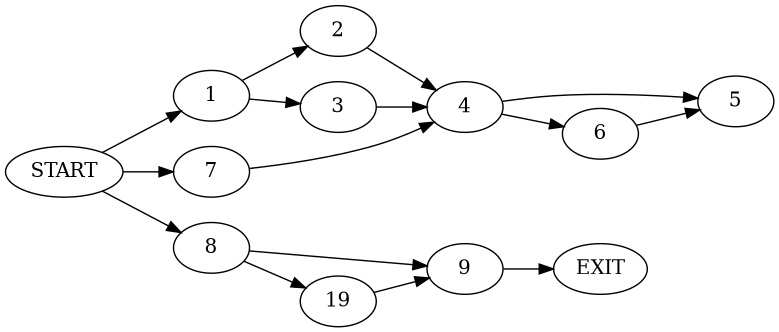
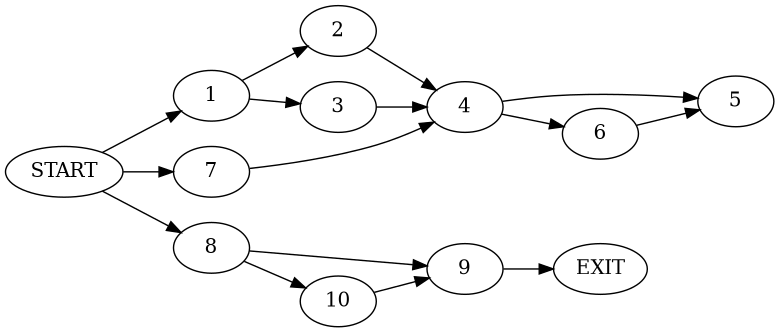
(338, 301) -> (338, 301)
